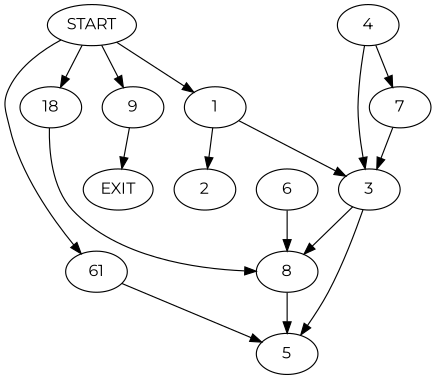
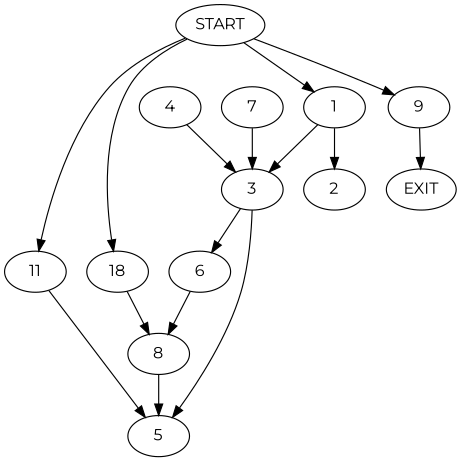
(382, 61) -> none
(332, 227) -> (229, 226)
(96, 272) -> (35, 272)
